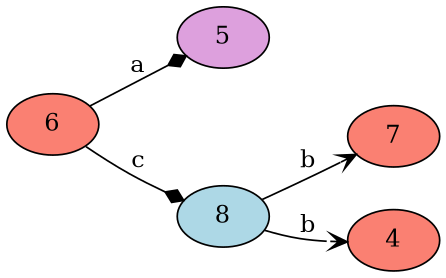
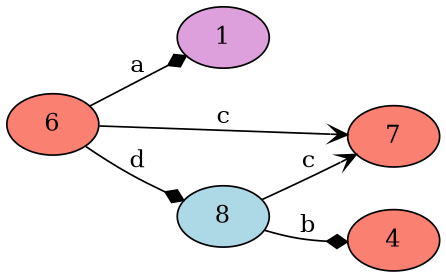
(223, 37) -> (223, 37)
none -> (215, 130)
(138, 161) -> (138, 161)
(308, 161) -> (308, 161)
(295, 238) -> (295, 238)
